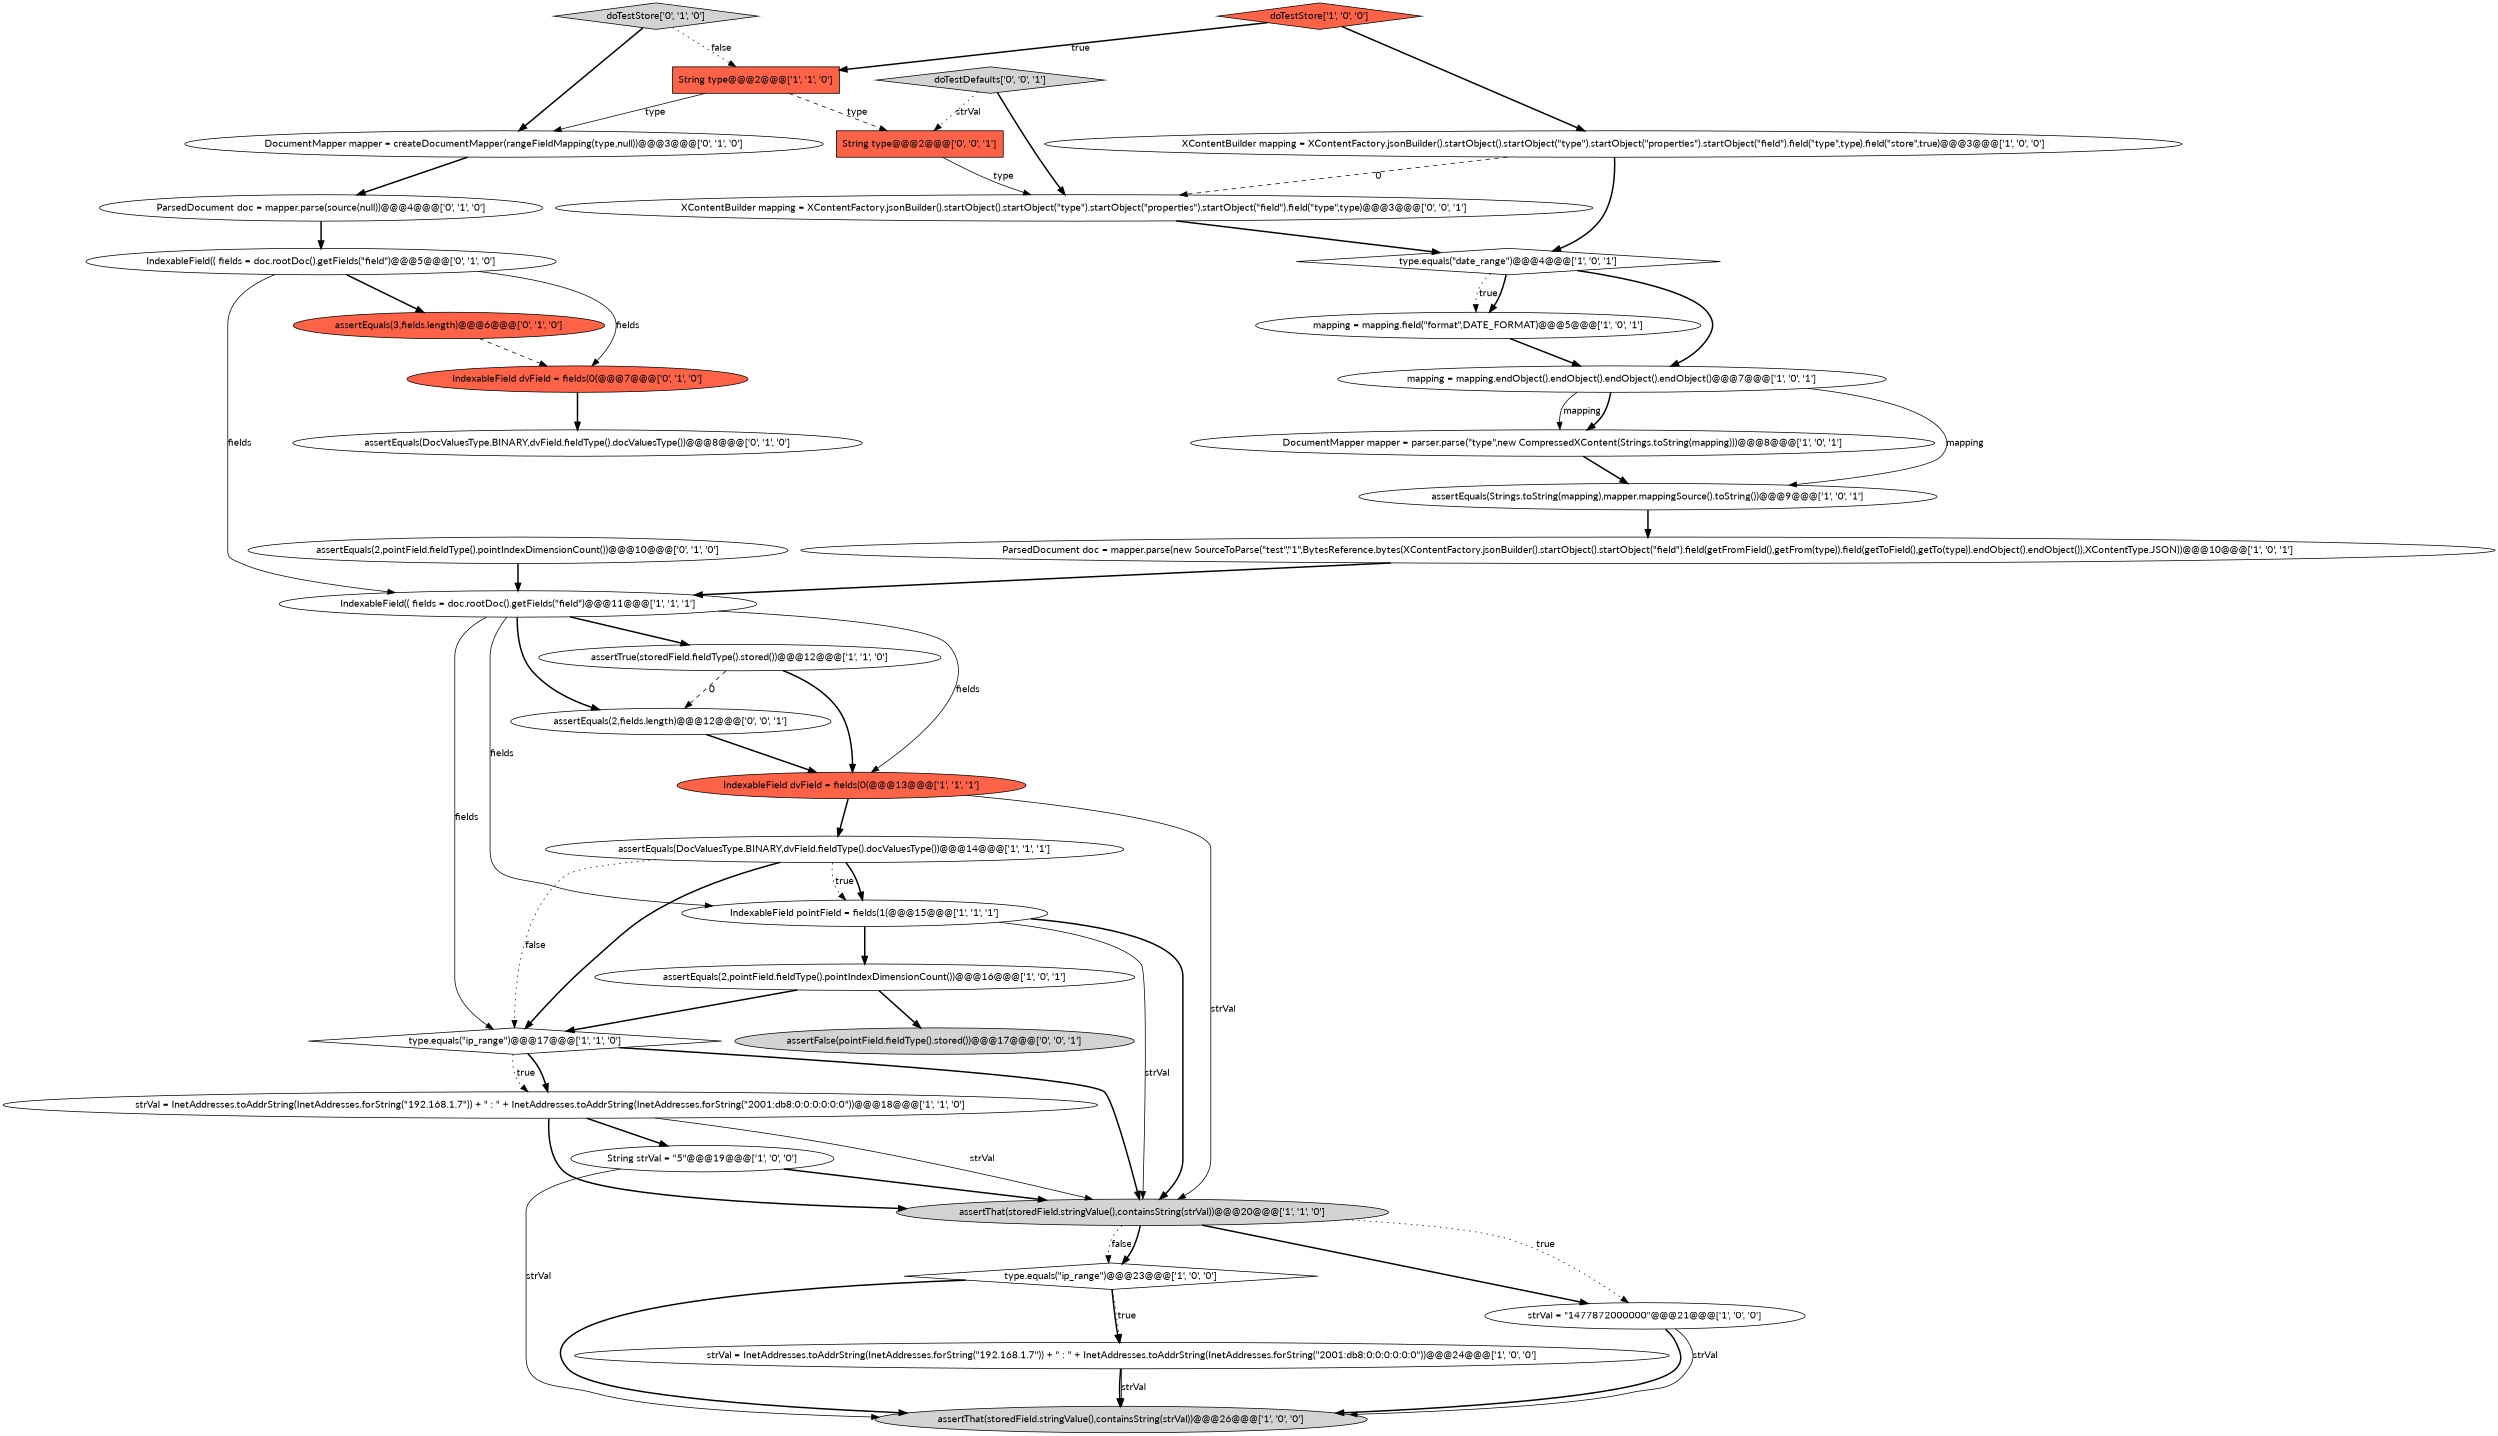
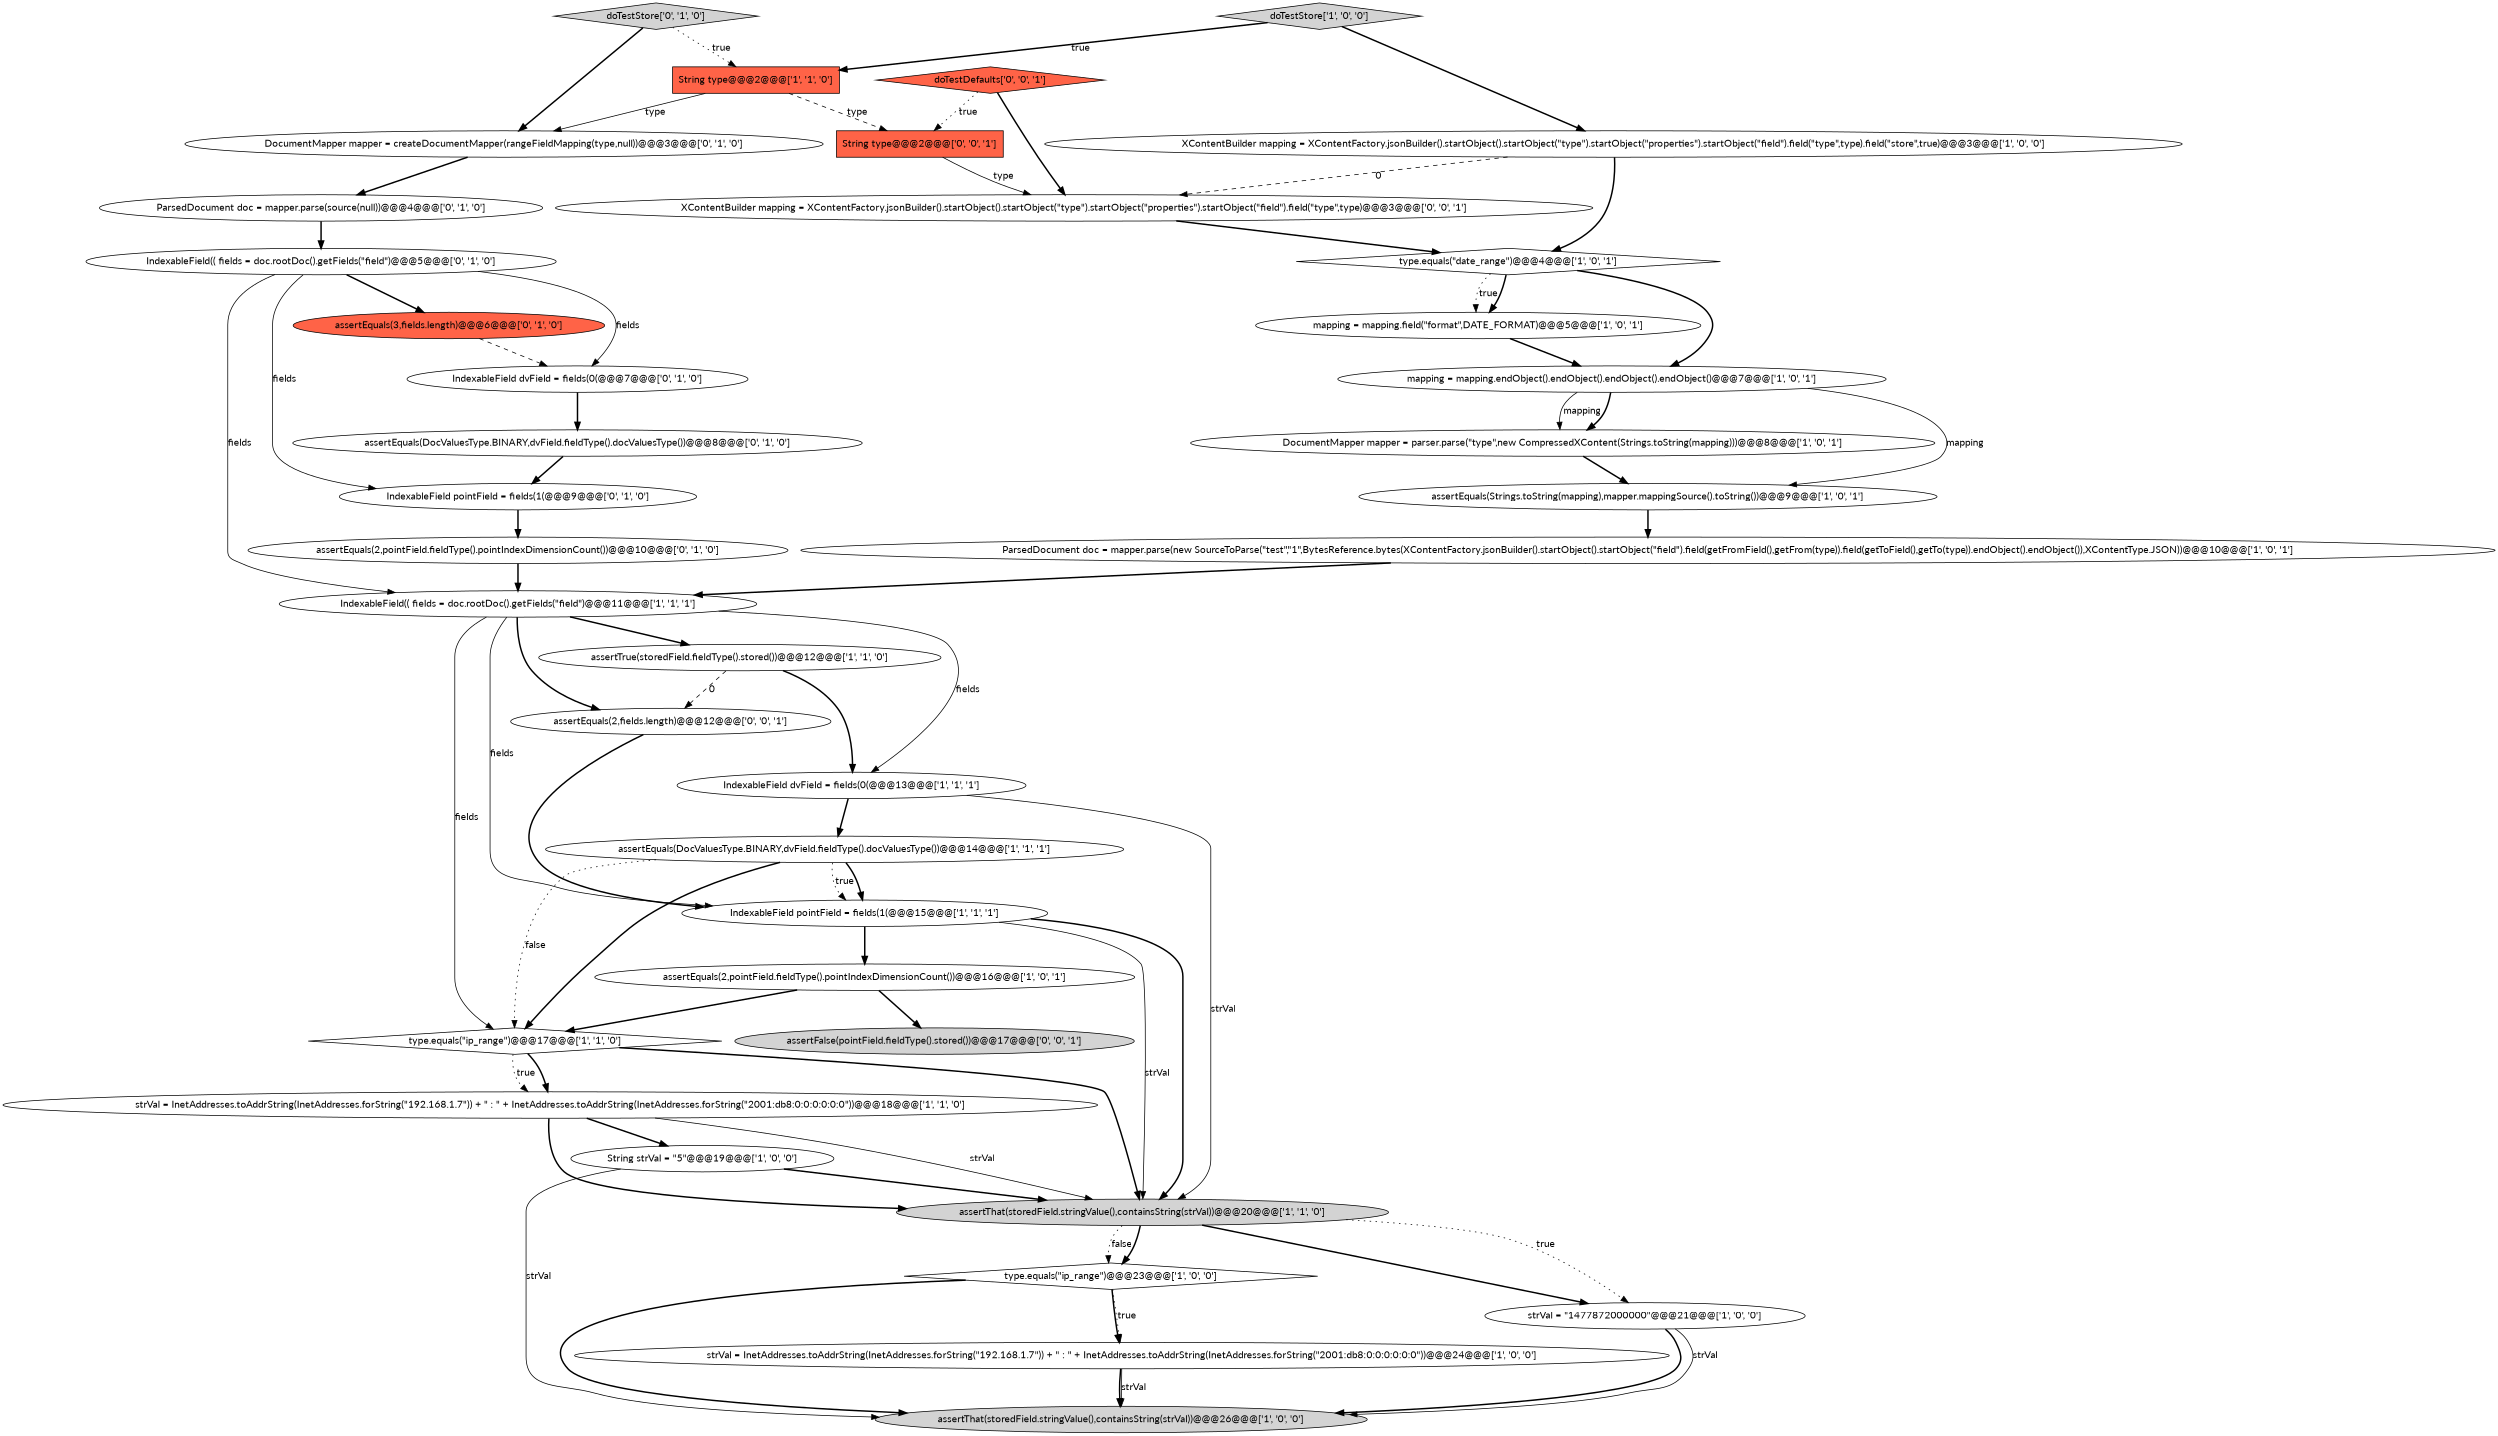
(1320, 16) -> (1320, 16)
(721, 48) -> (721, 48)
(990, 80) -> (990, 80)
(968, 112) -> (968, 112)
(577, 379) -> (577, 379)
none -> (518, 497)
(758, 752) -> (534, 853)
(852, 785) -> (852, 785)
